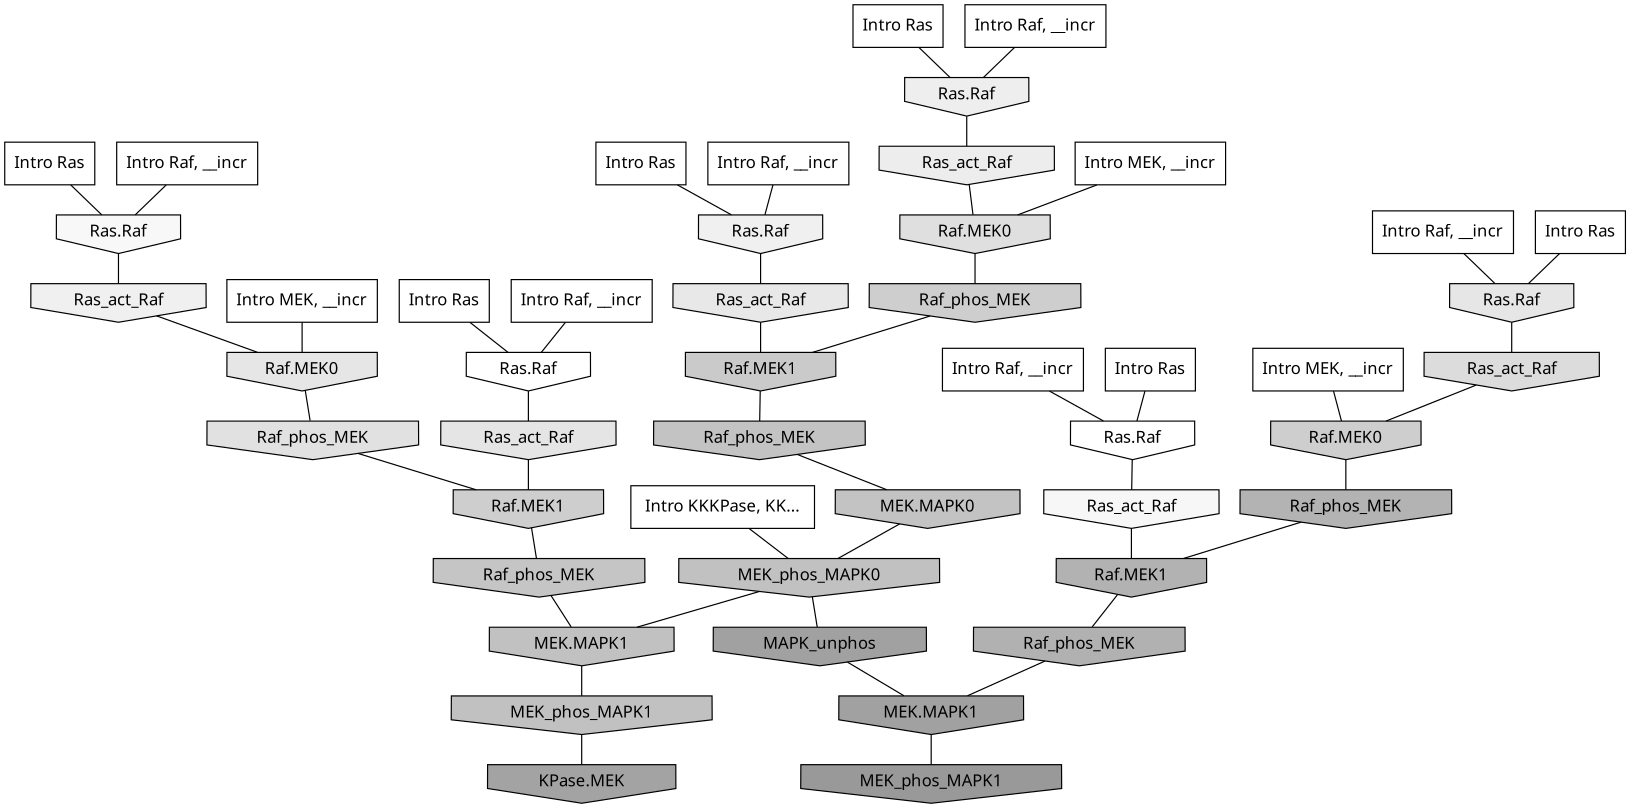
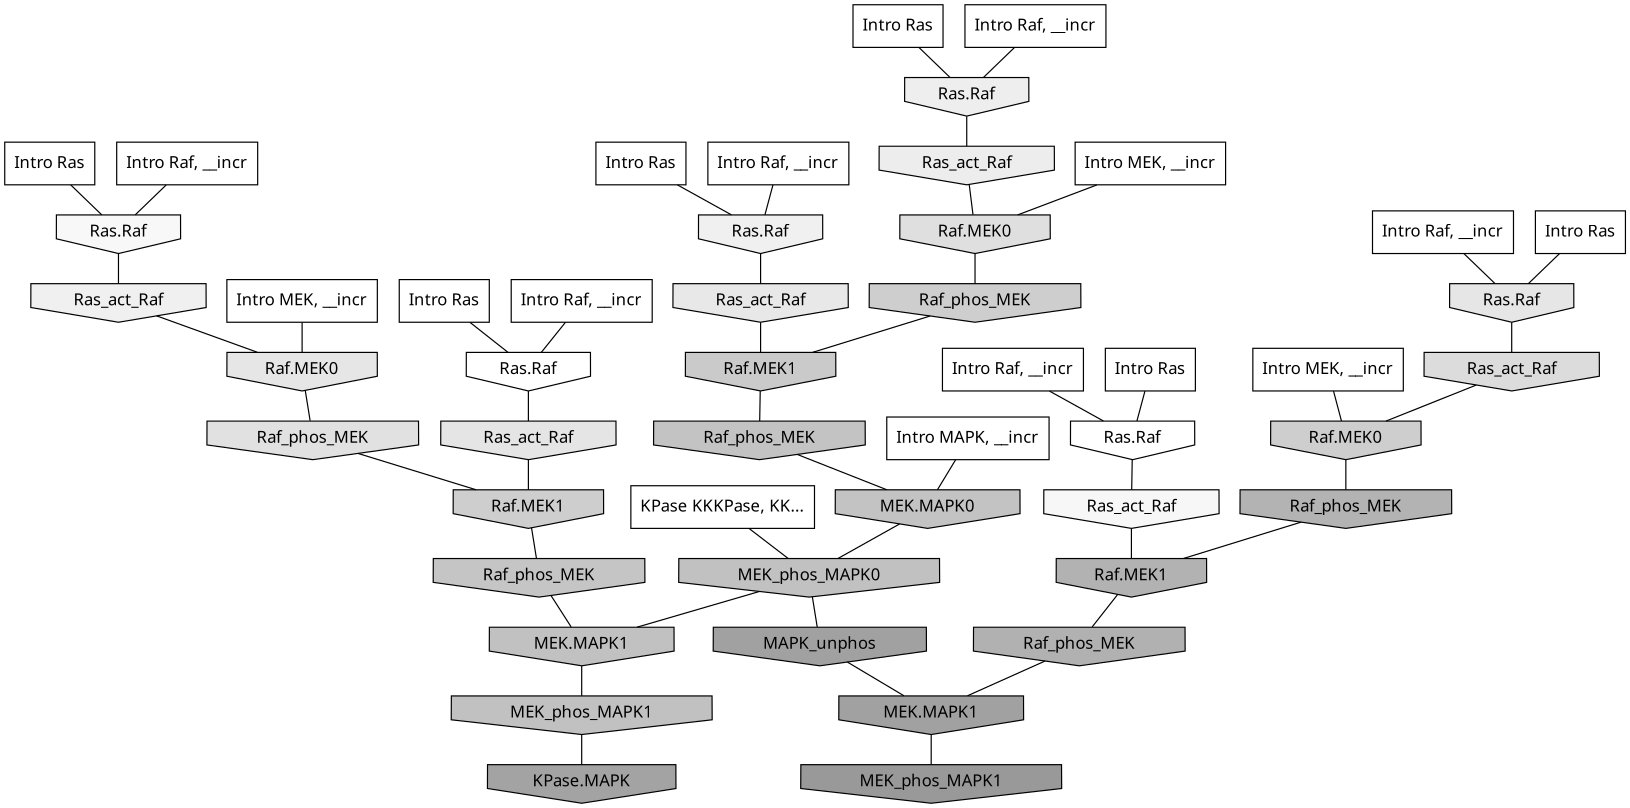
none -> (968, 438)
(723, 507) -> (723, 507)
(582, 782) -> (582, 782)
